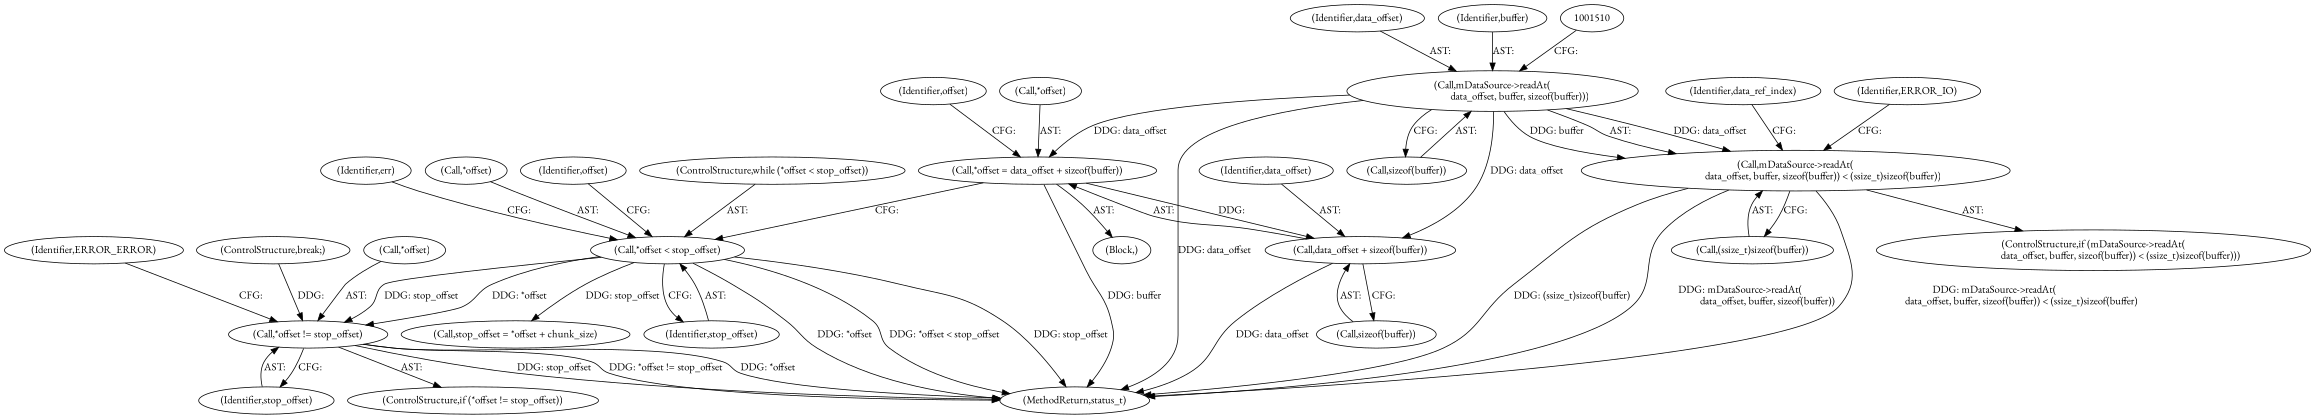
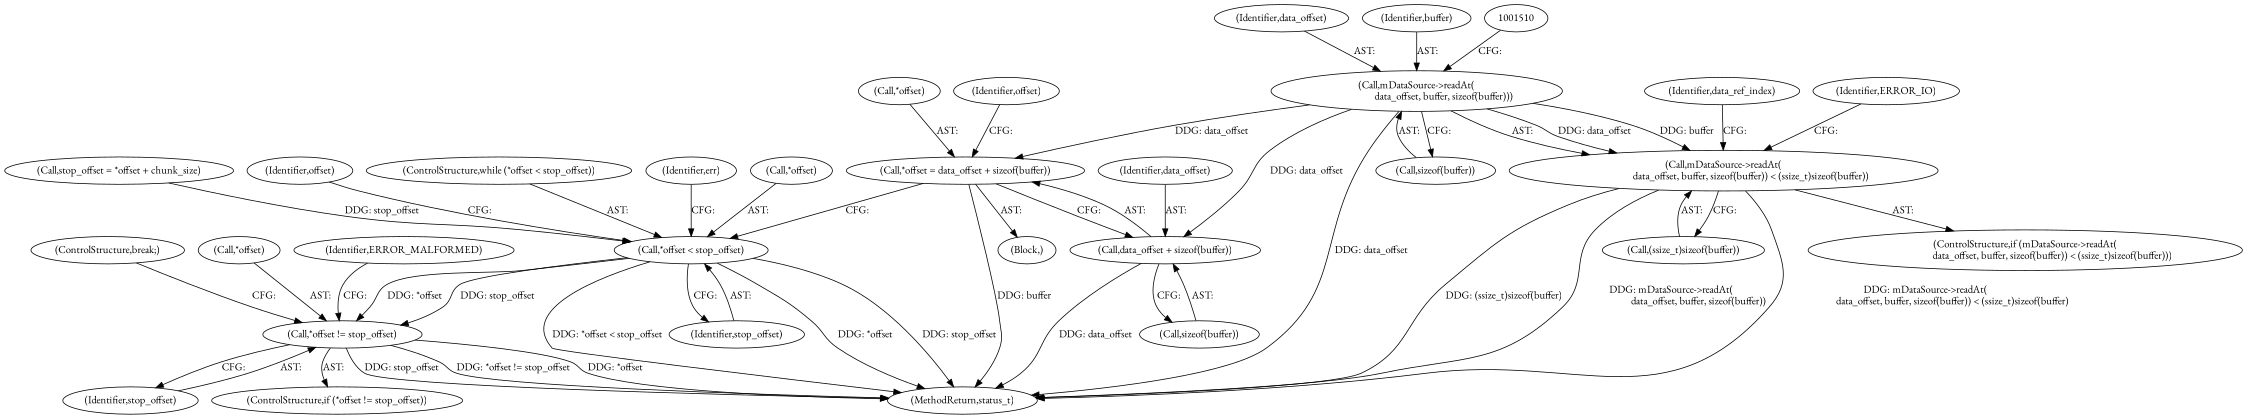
(1233, 210) -> (1090, 210)
(94, 250) -> (404, 250)
(584, 285) -> (394, 222)
(312, 296) -> (265, 296)
